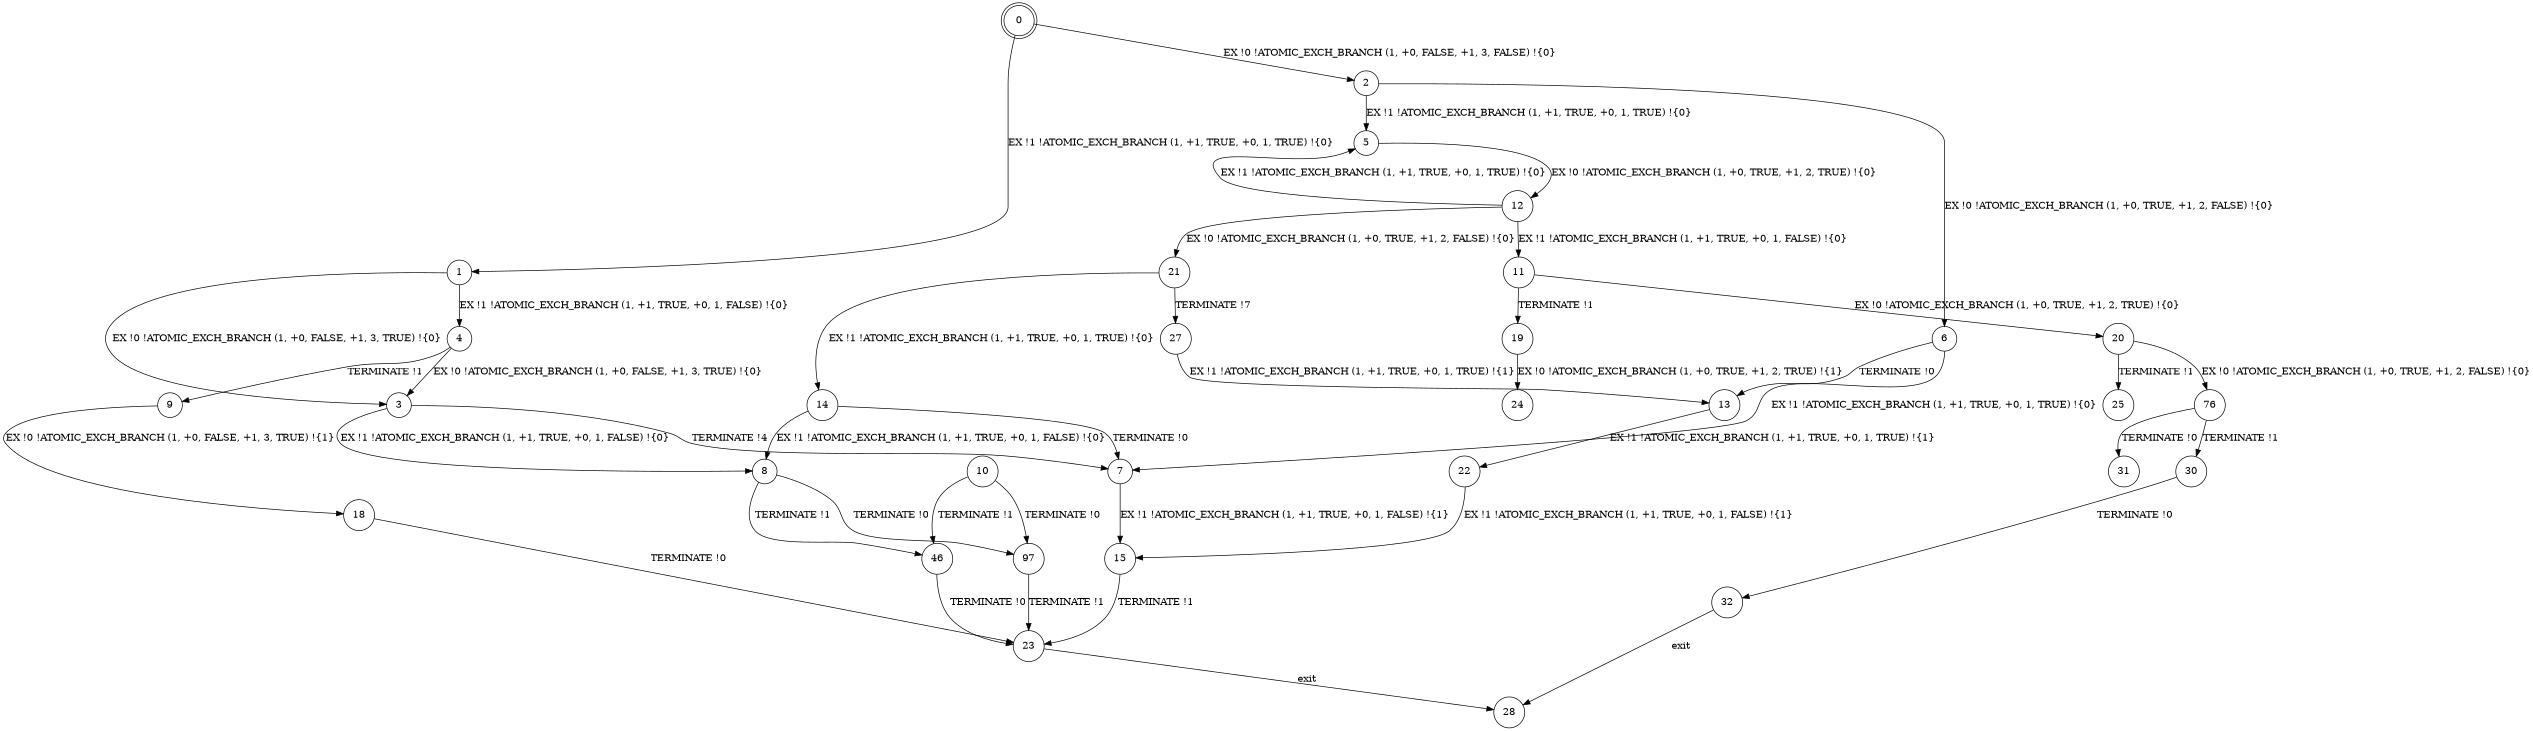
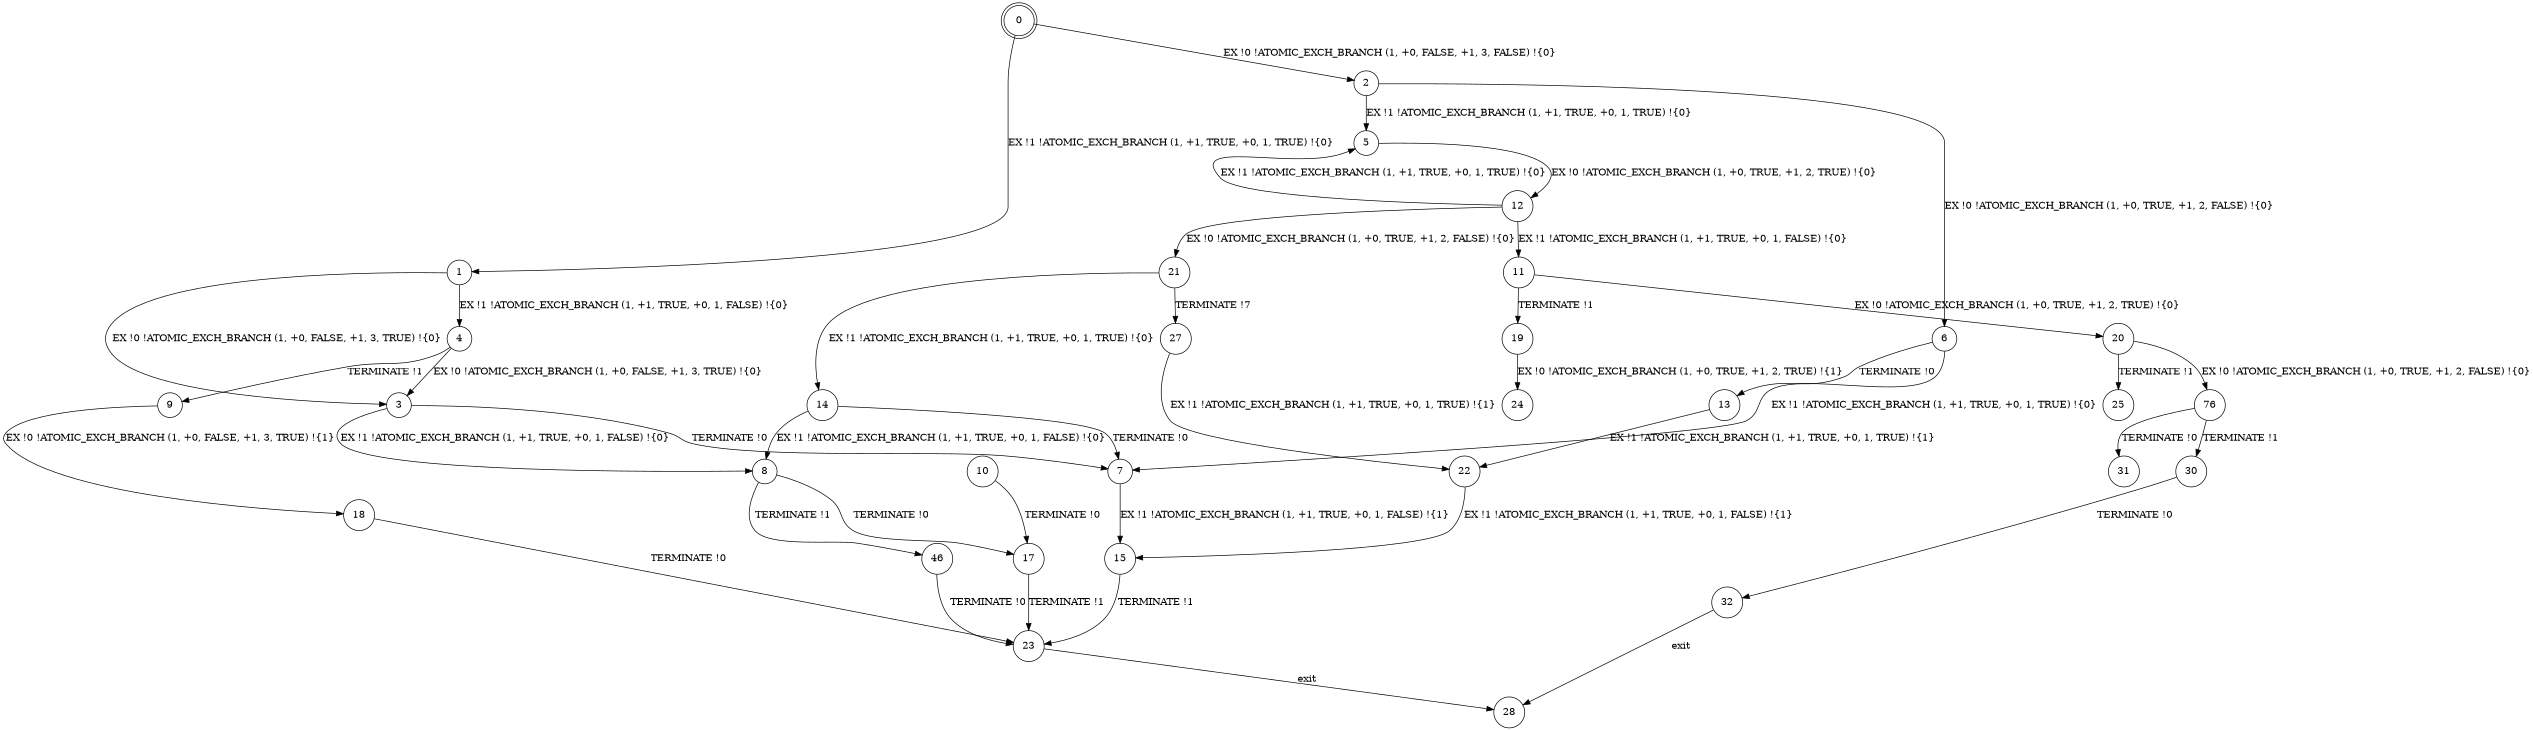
(1433, 388) -> (1270, 447)
(730, 438) -> (730, 438)
(938, 499) -> none
(1029, 559) -> (1029, 559)
